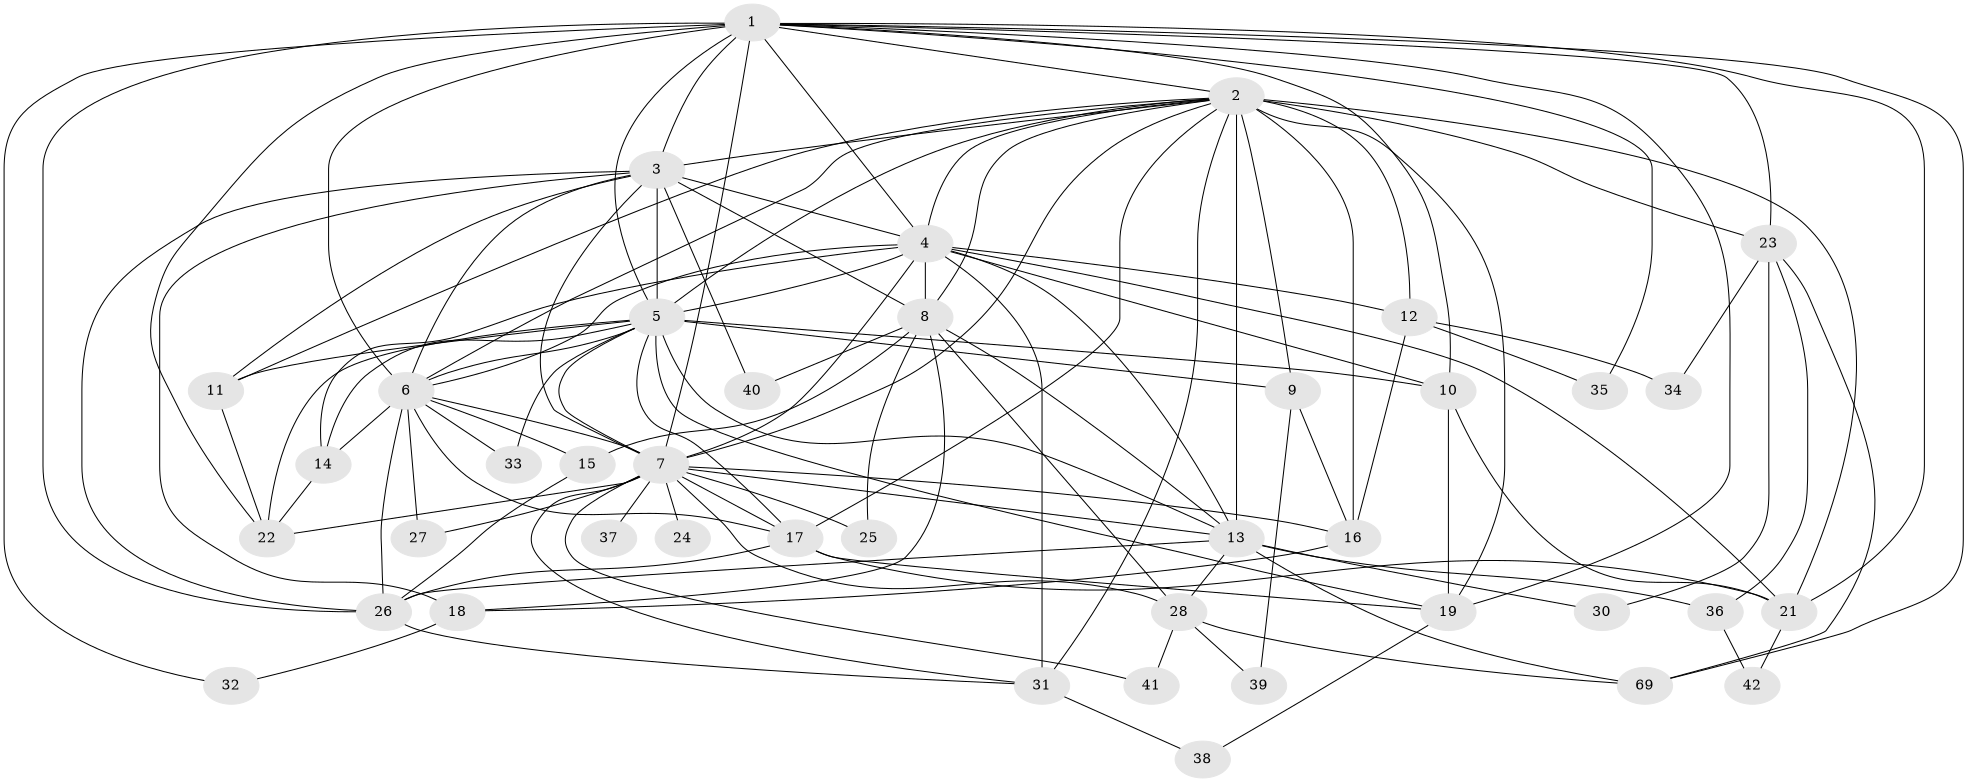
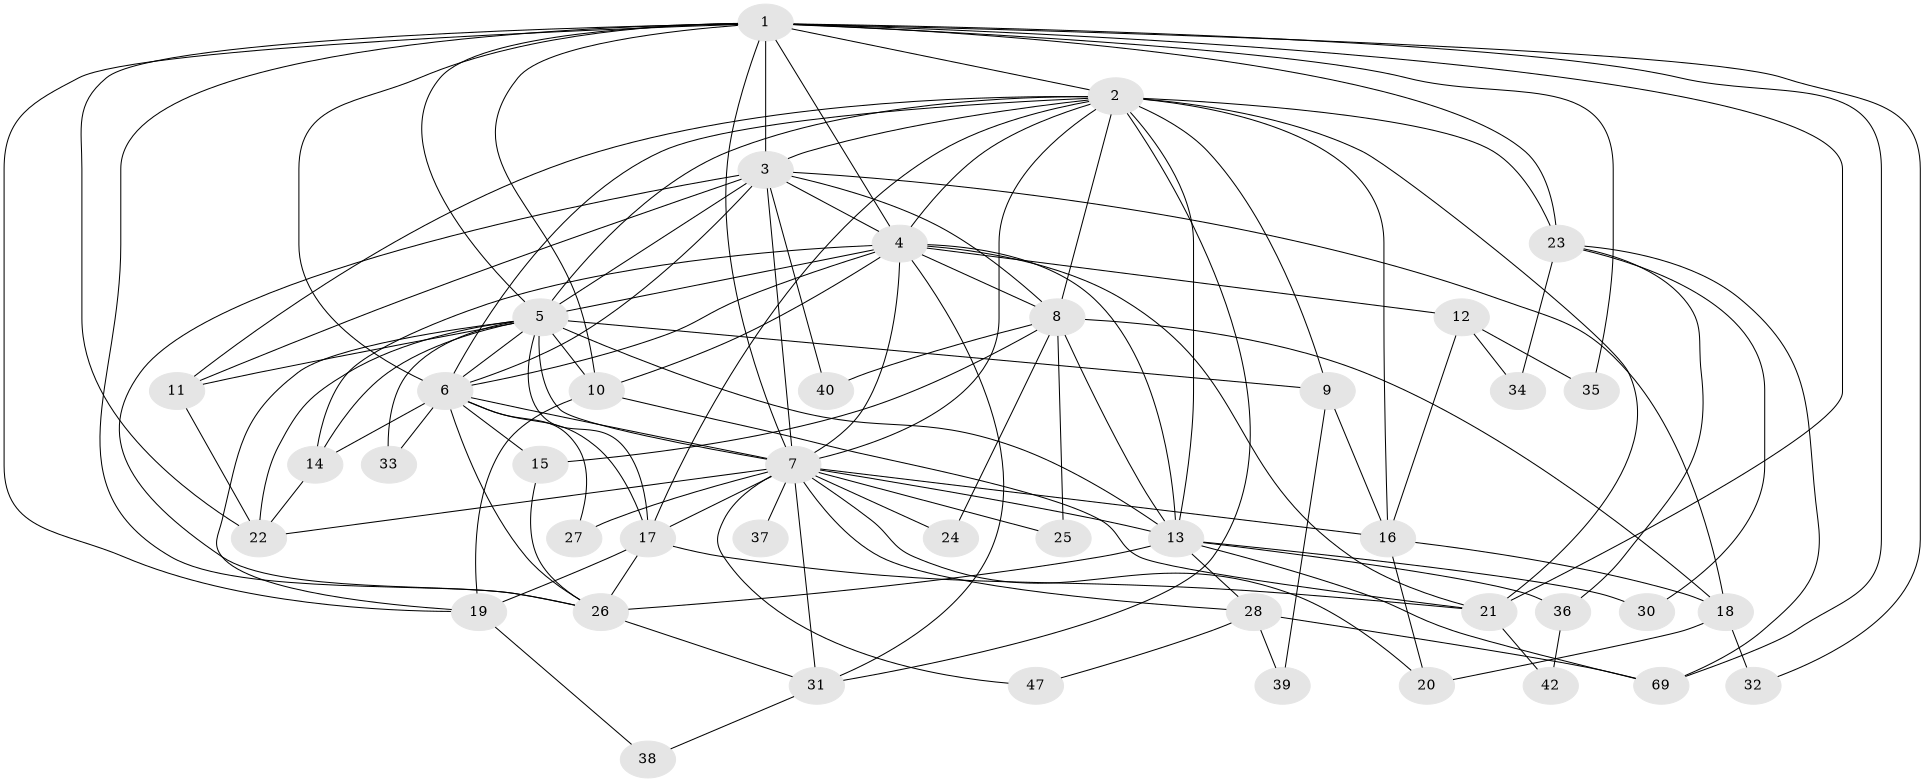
(1379, 167) -> none
(1494, 288) -> none
(1058, 471) -> (1004, 428)
(1152, 686) -> (1036, 686)
none -> (1427, 686)
